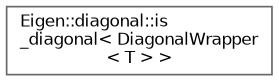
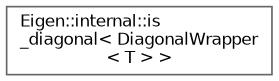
(139, 41) -> (139, 41)
